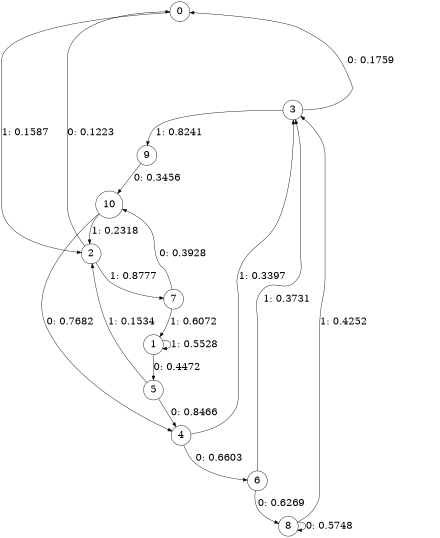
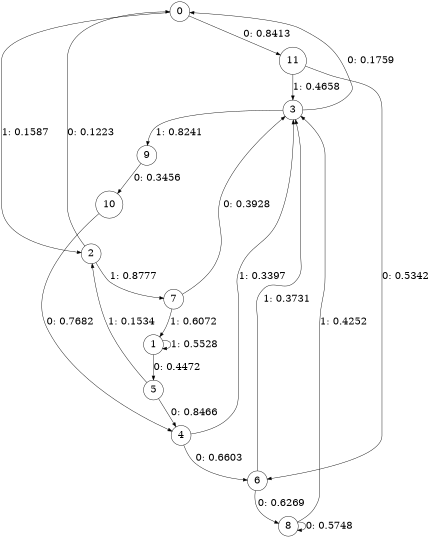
none -> (293, 61)
(92, 226) -> none
(155, 246) -> (219, 203)
